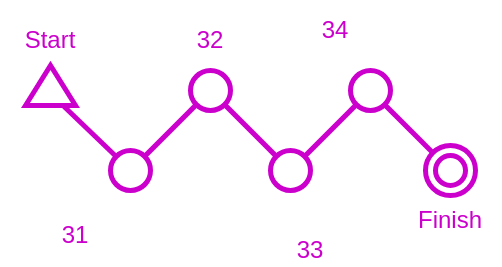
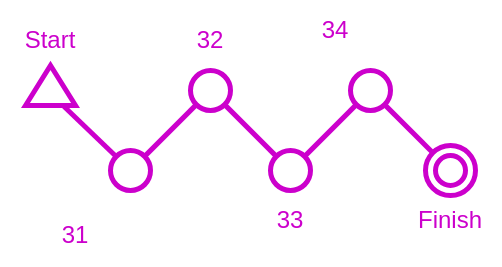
(311, 251) -> (291, 221)
